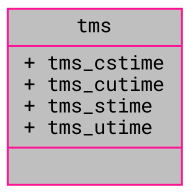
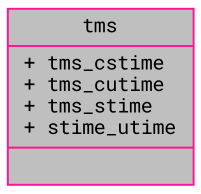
(89, 128) -> (101, 128)
